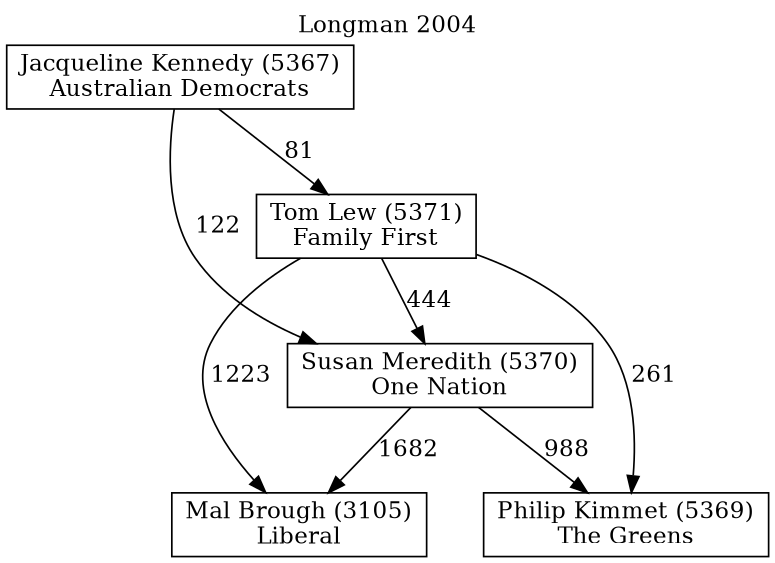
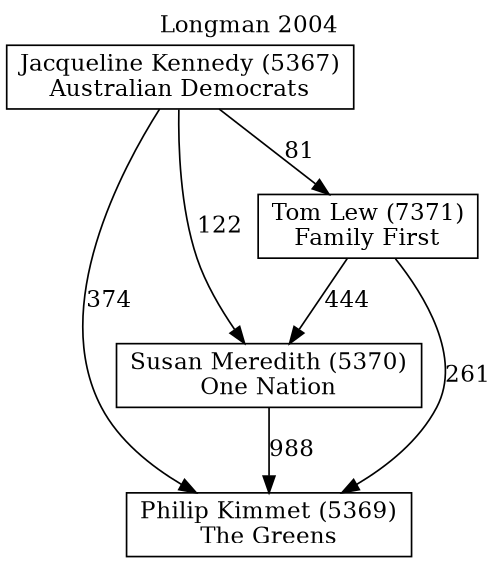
(366, 226) -> (368, 226)
none -> (84, 308)
(299, 525) -> none
